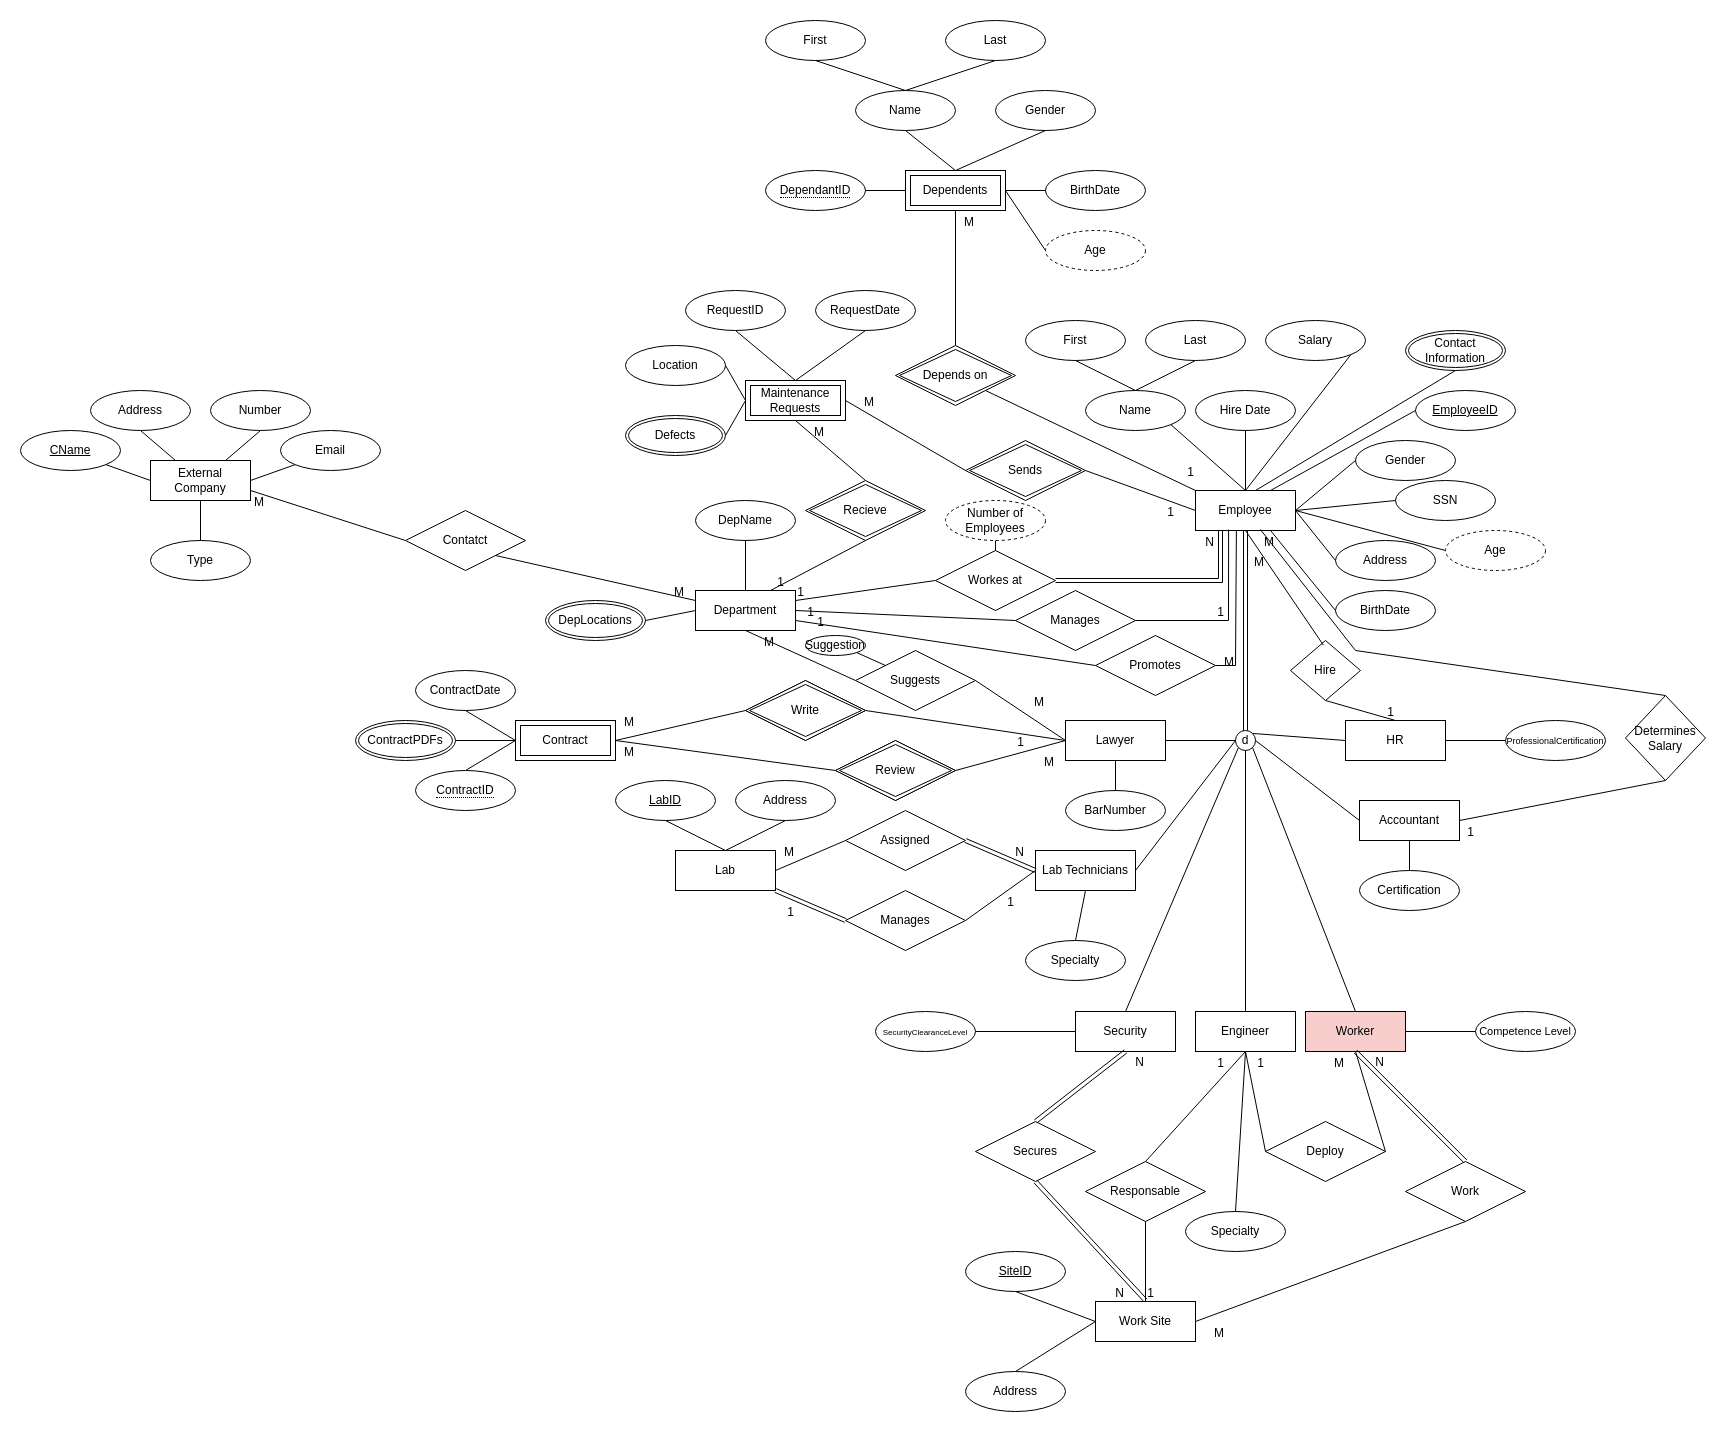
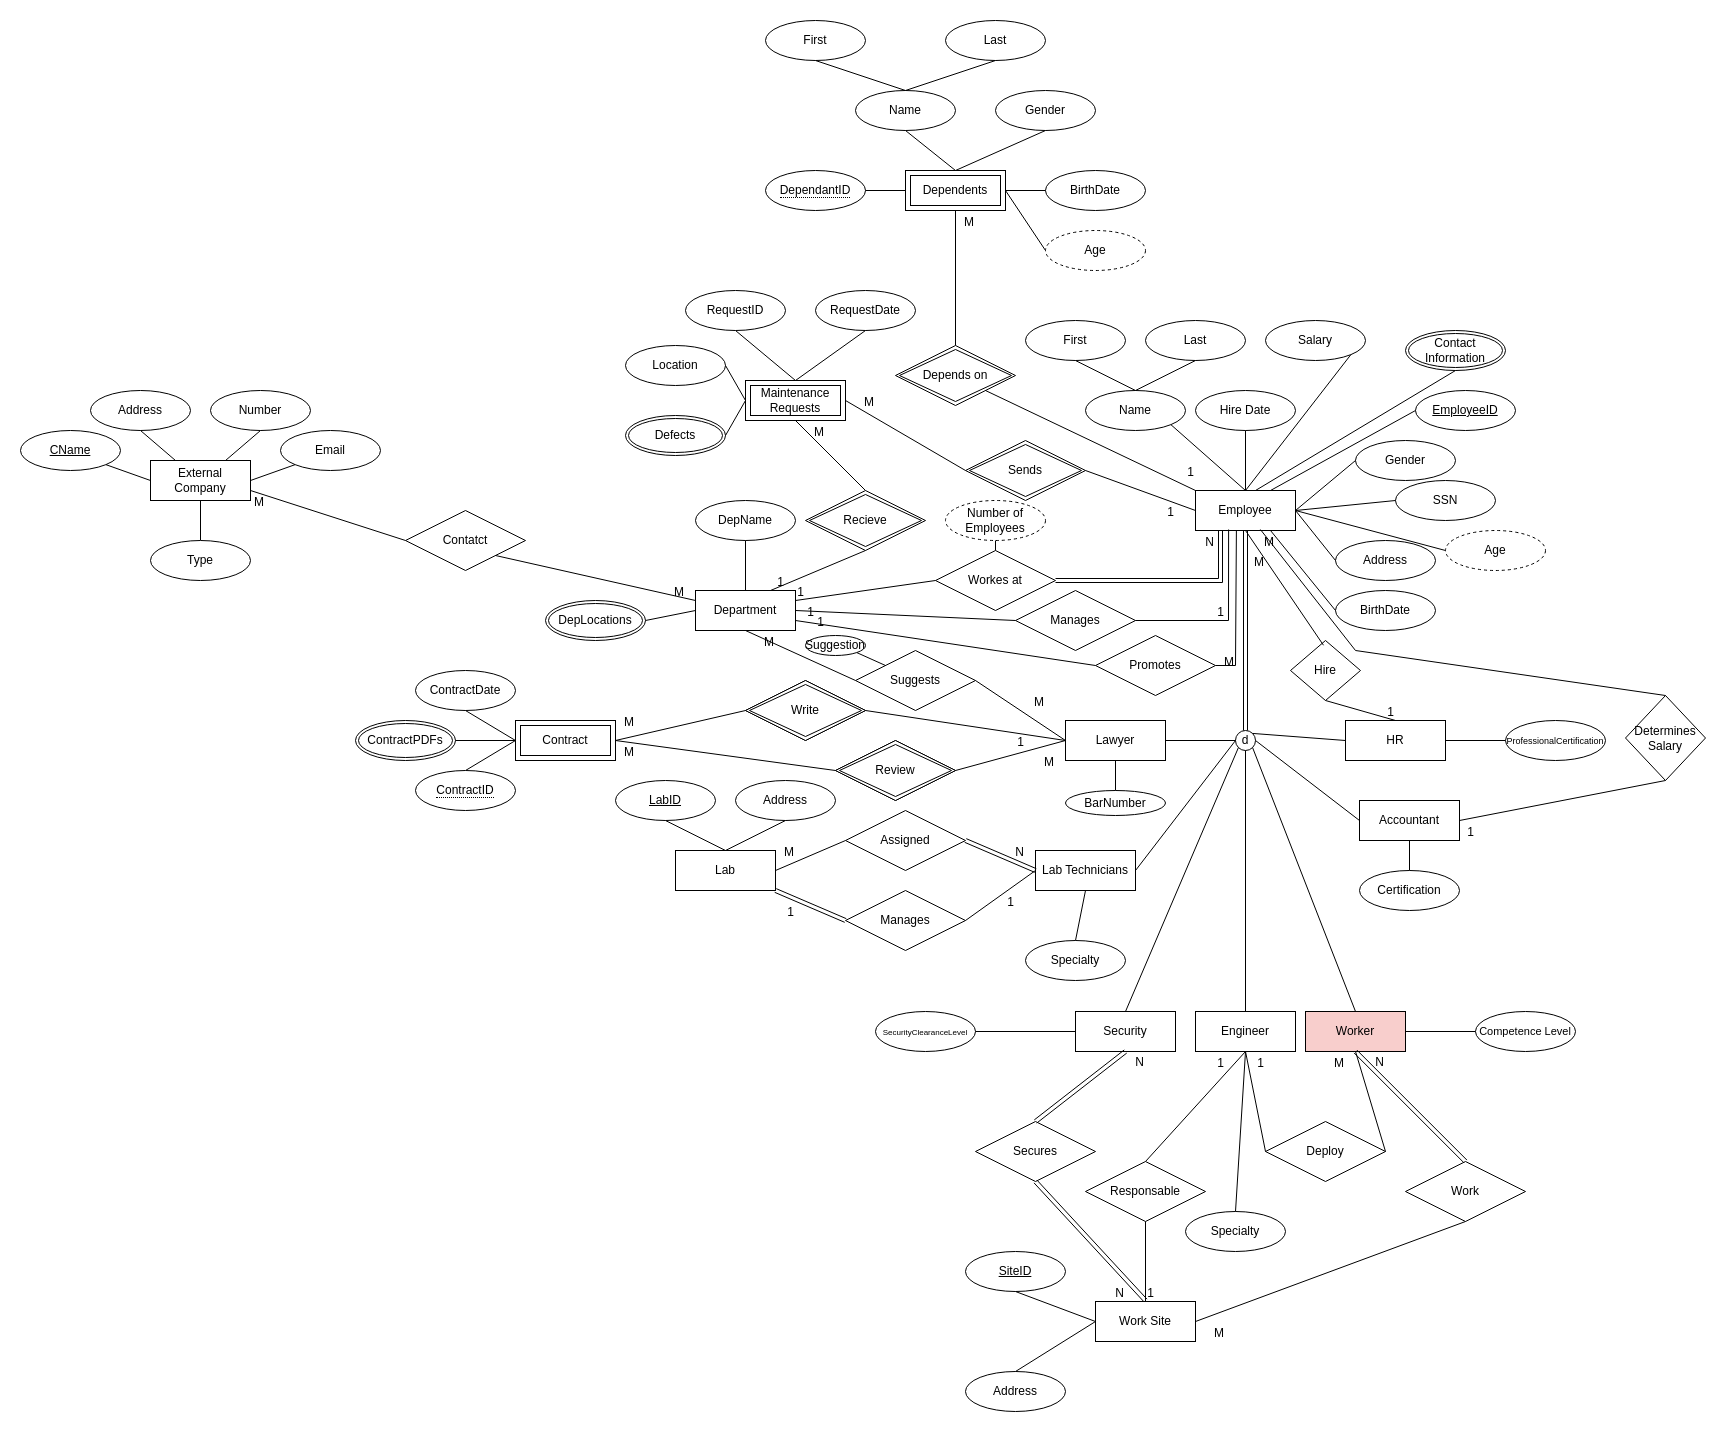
(866, 511) -> (866, 521)
(1116, 811) -> (1116, 803)
